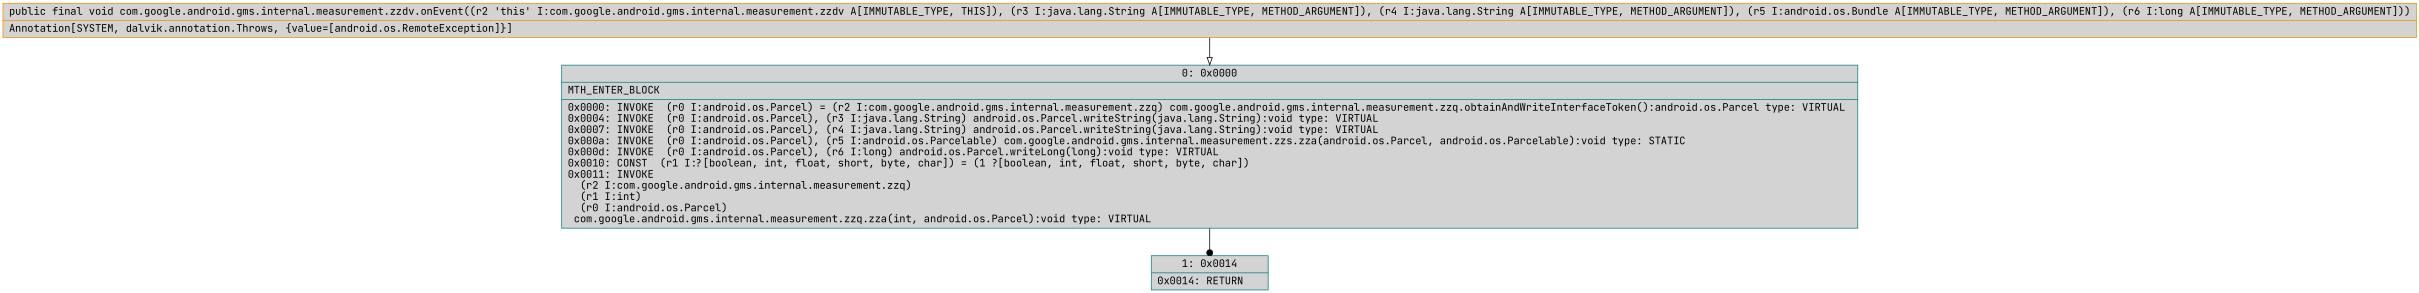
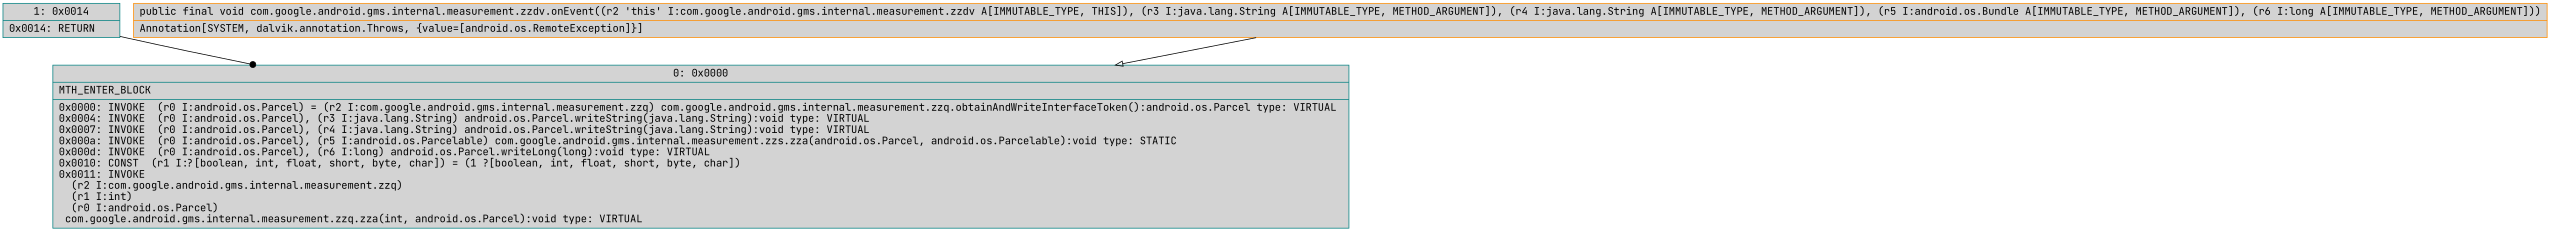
(1210, 239) -> (185, 50)
